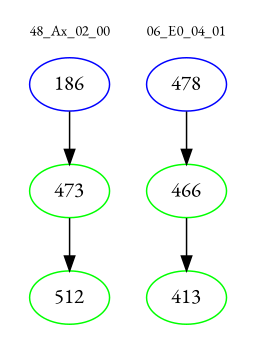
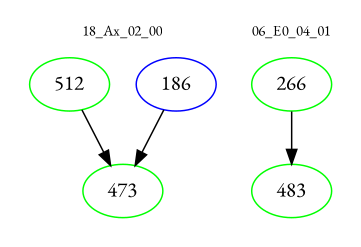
(70, 32) -> (123, 32)
(187, 84) -> none
(187, 191) -> (292, 84)
(70, 237) -> (93, 131)
(187, 298) -> (292, 191)
